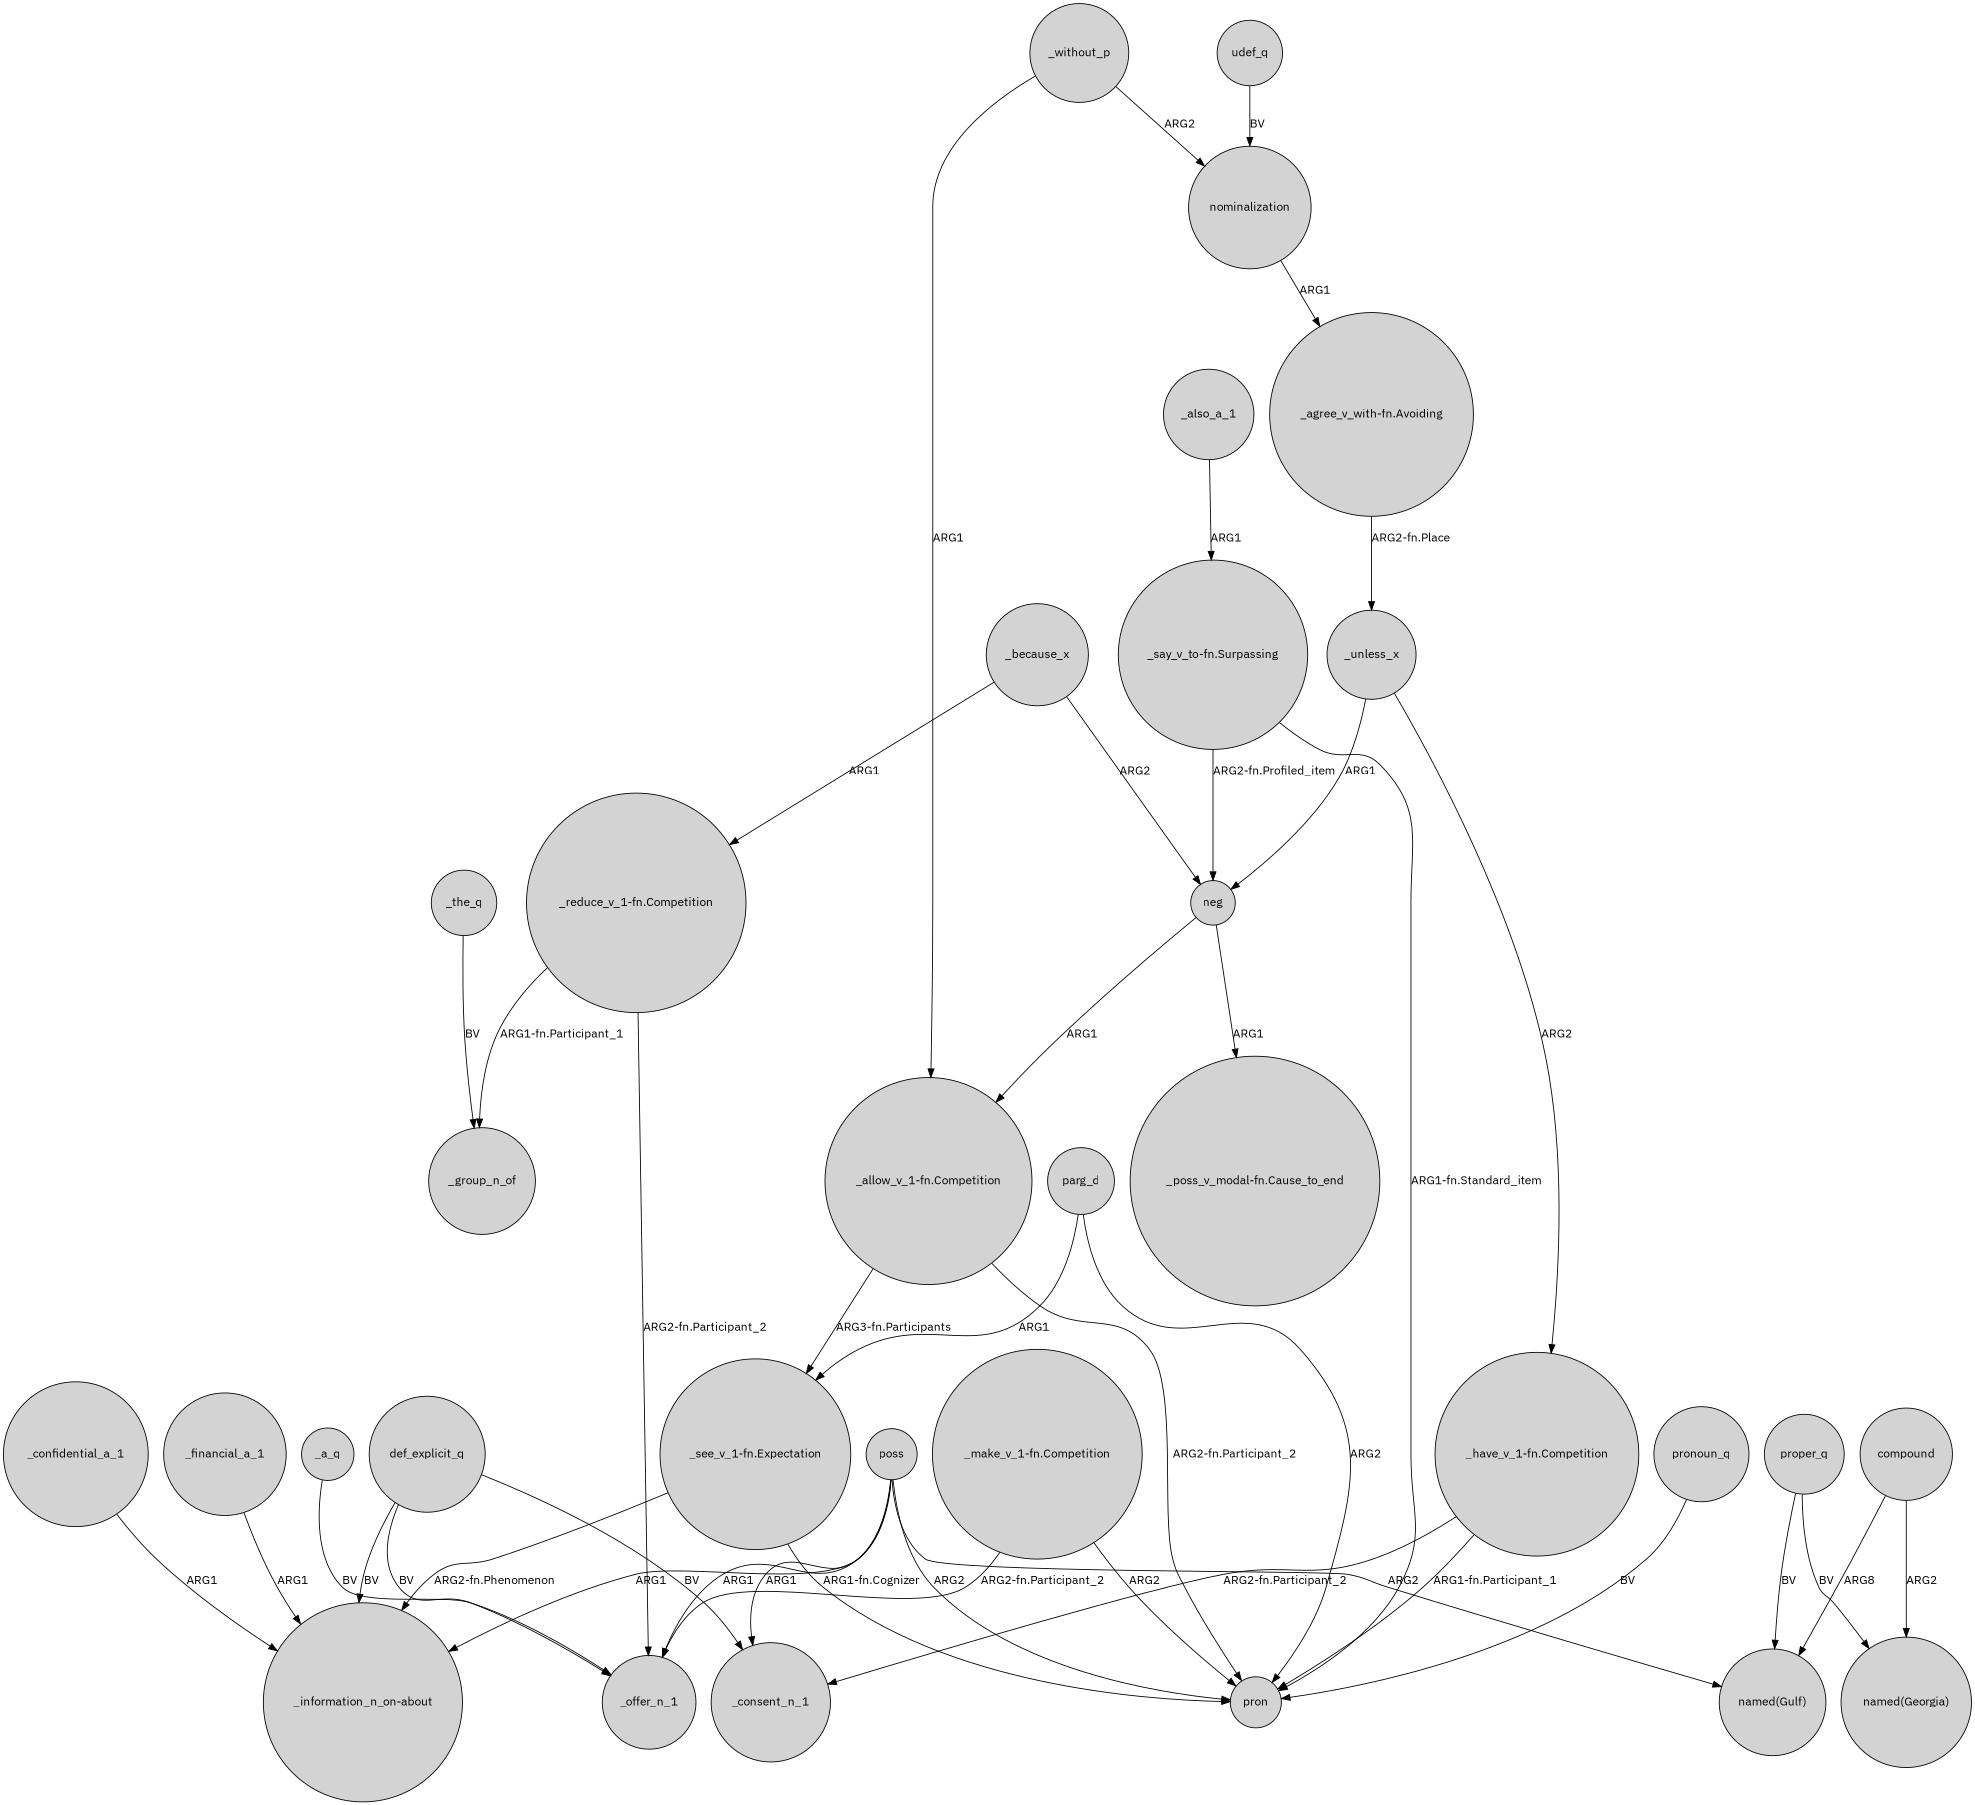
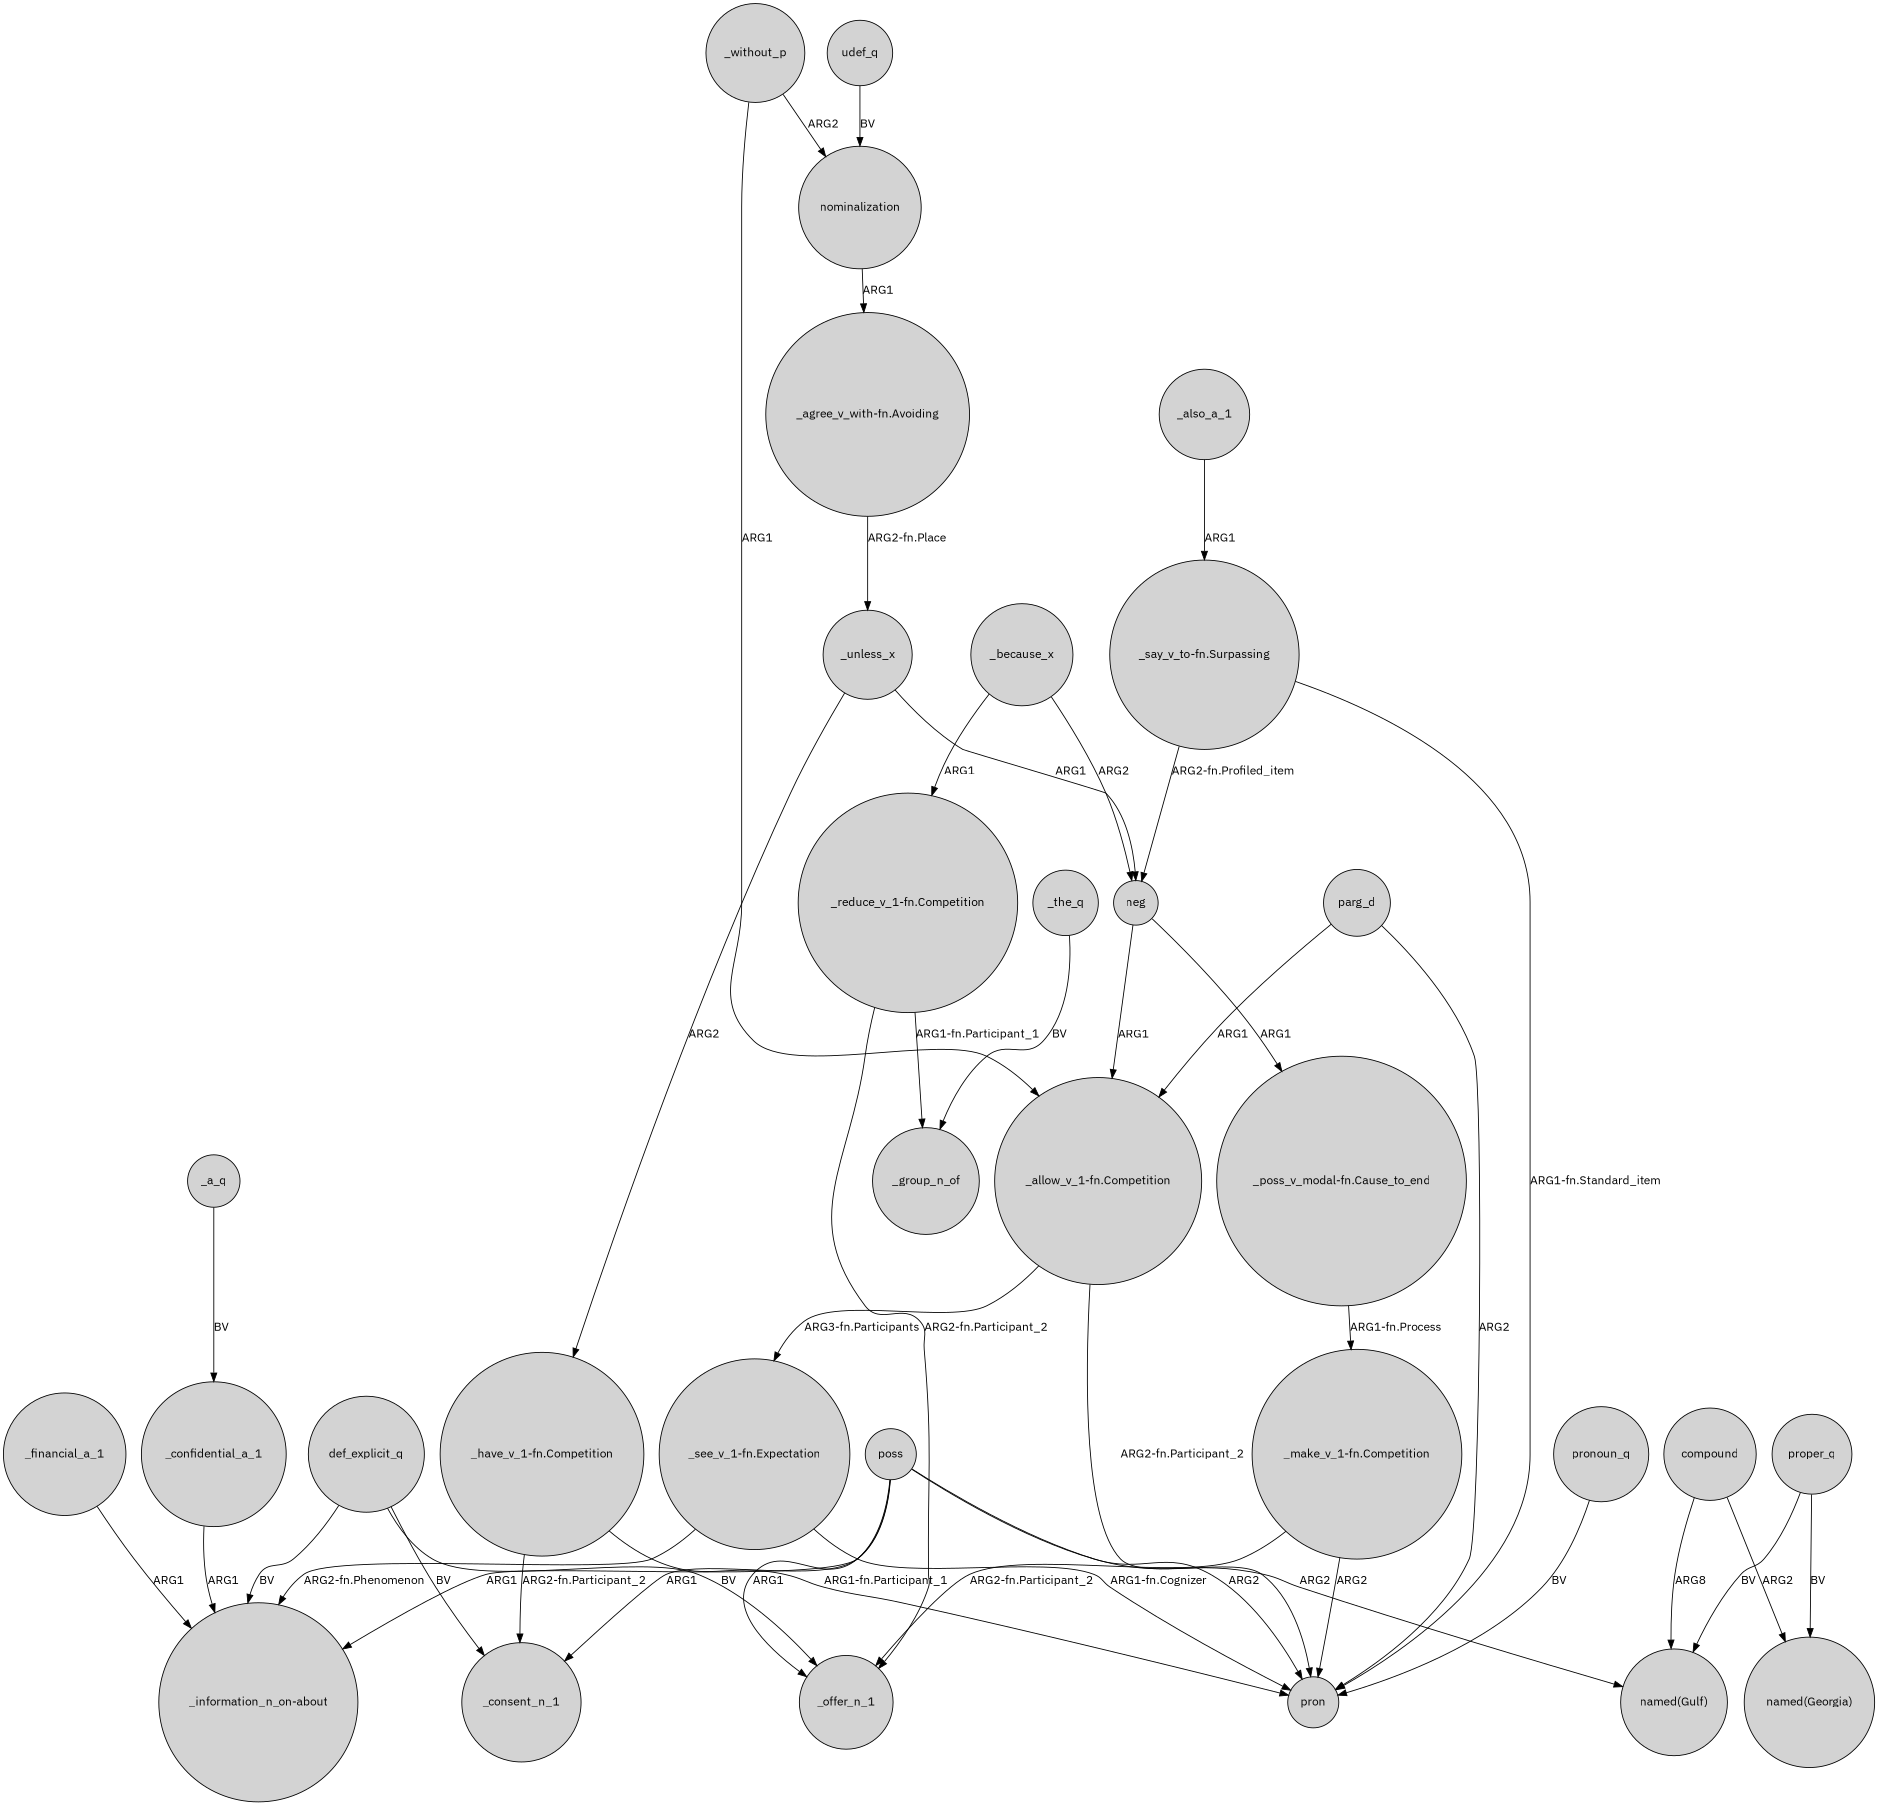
none -> (1350, 1323)
(980, 1335) -> (1243, 1002)
(394, 1599) -> (214, 1290)
